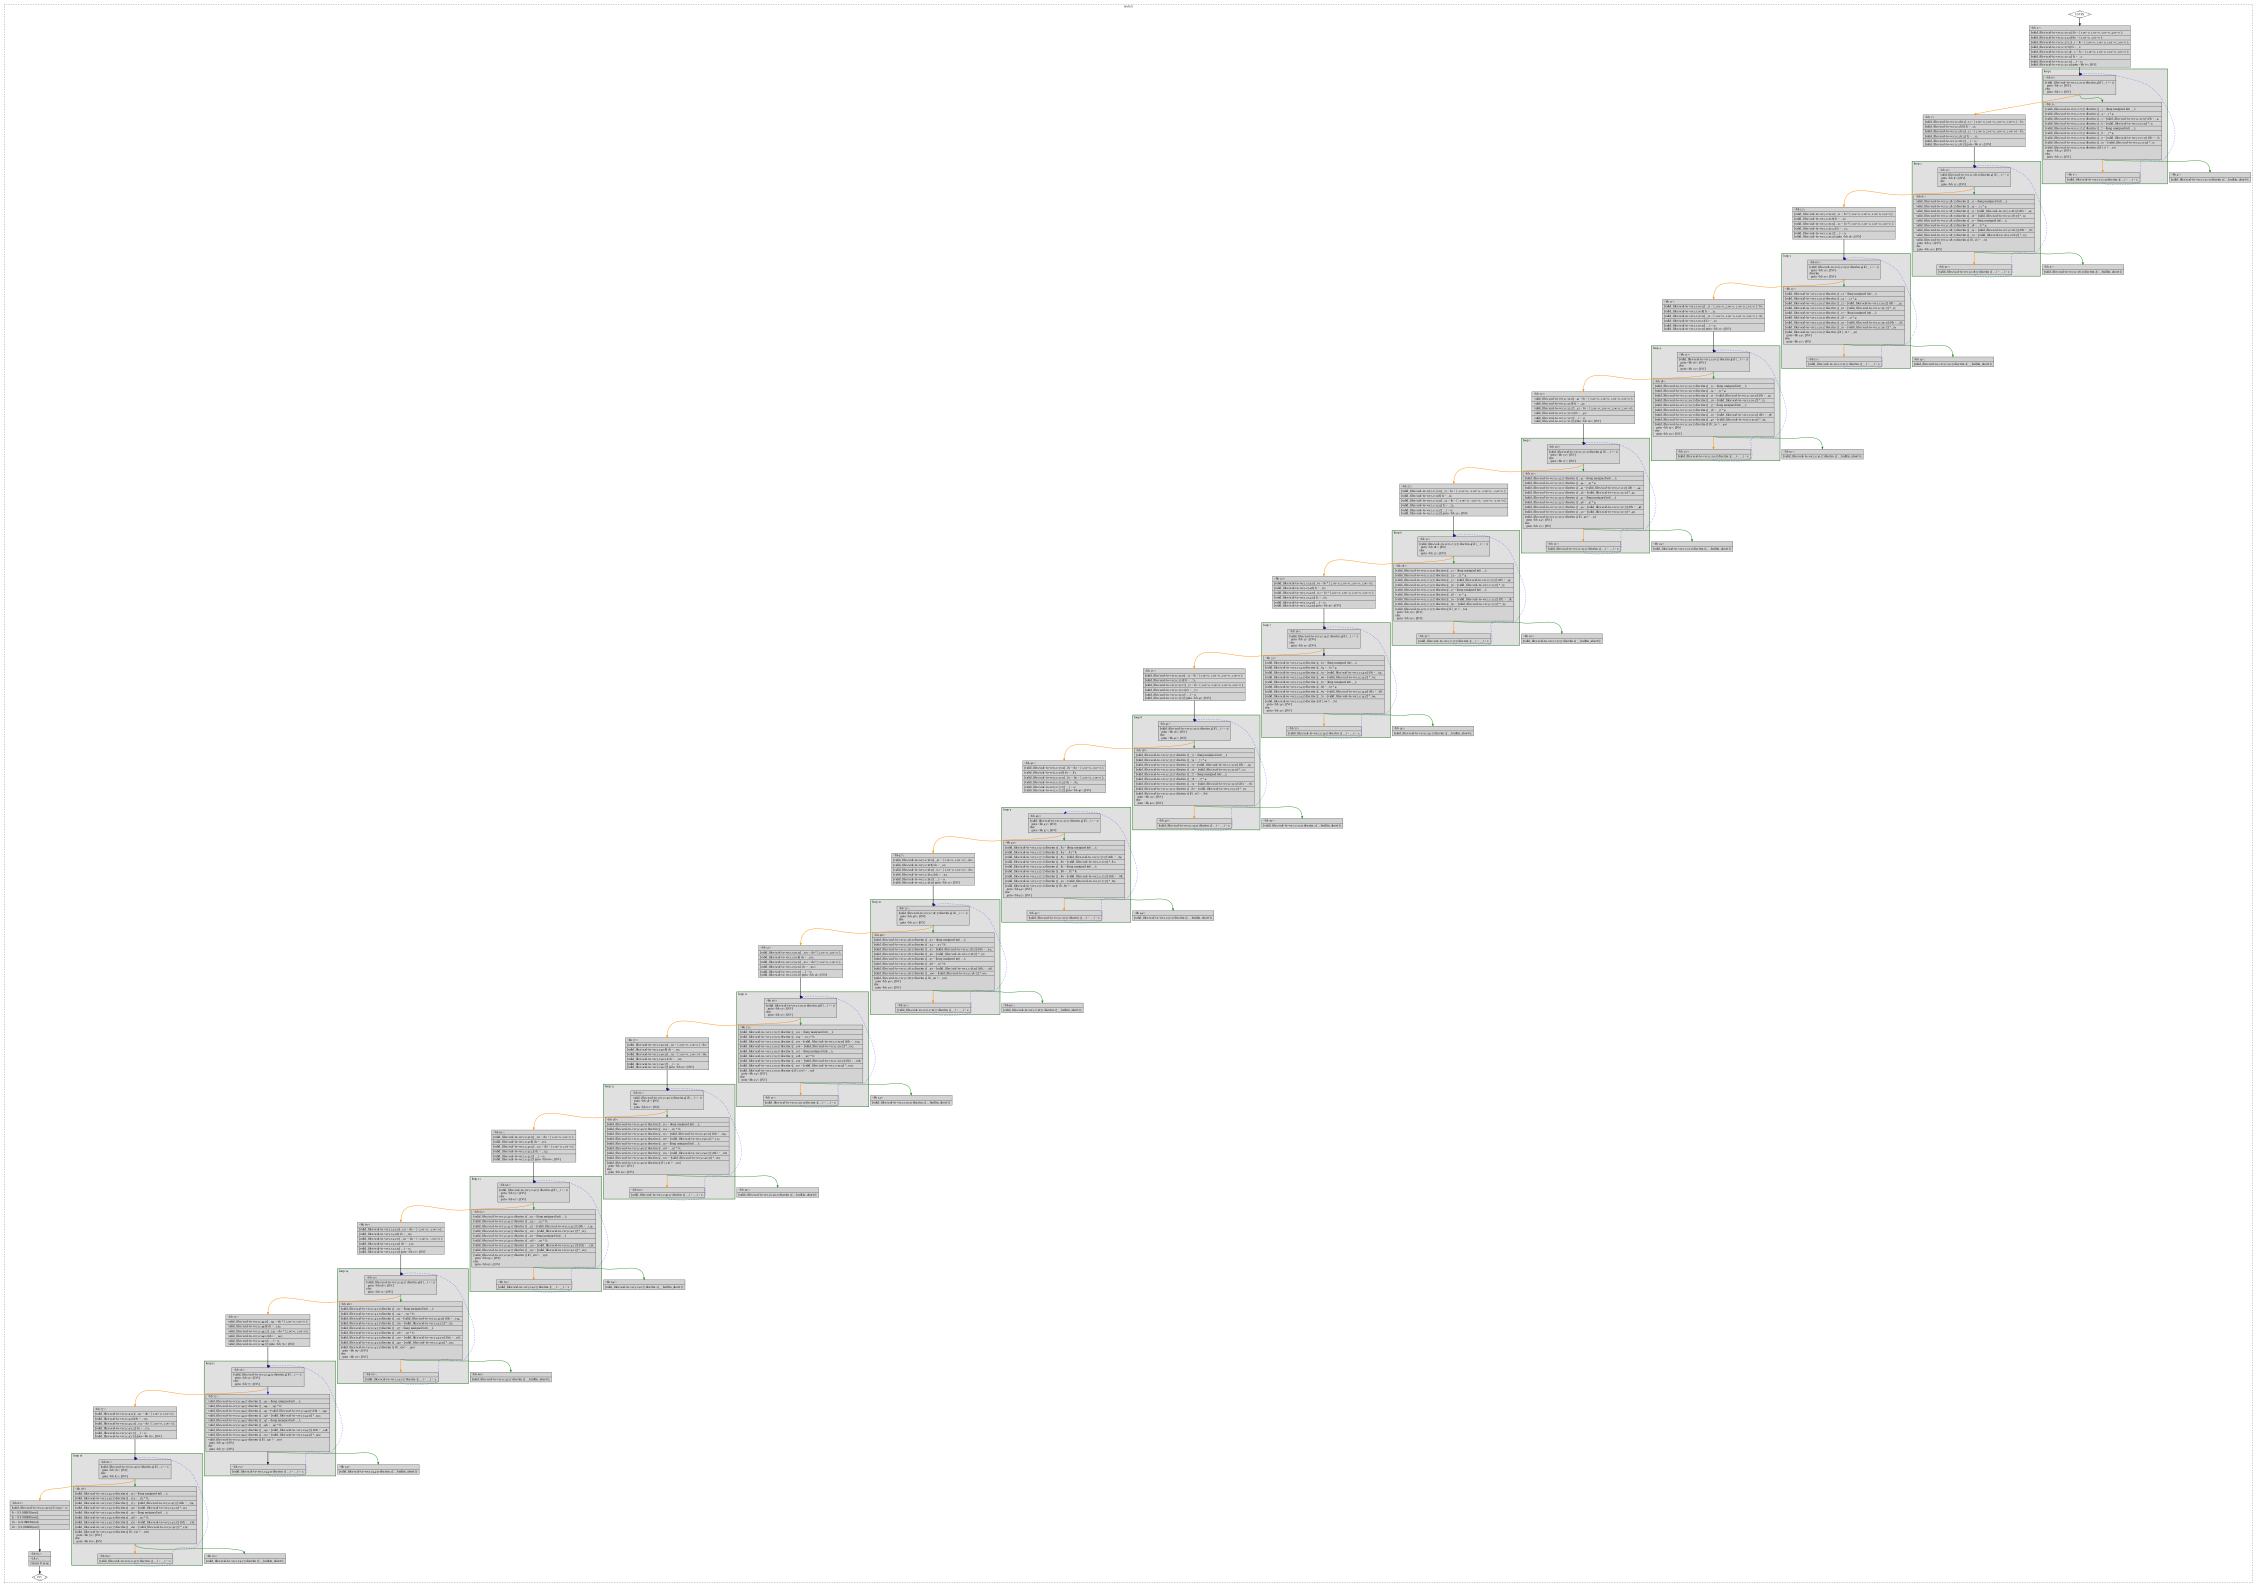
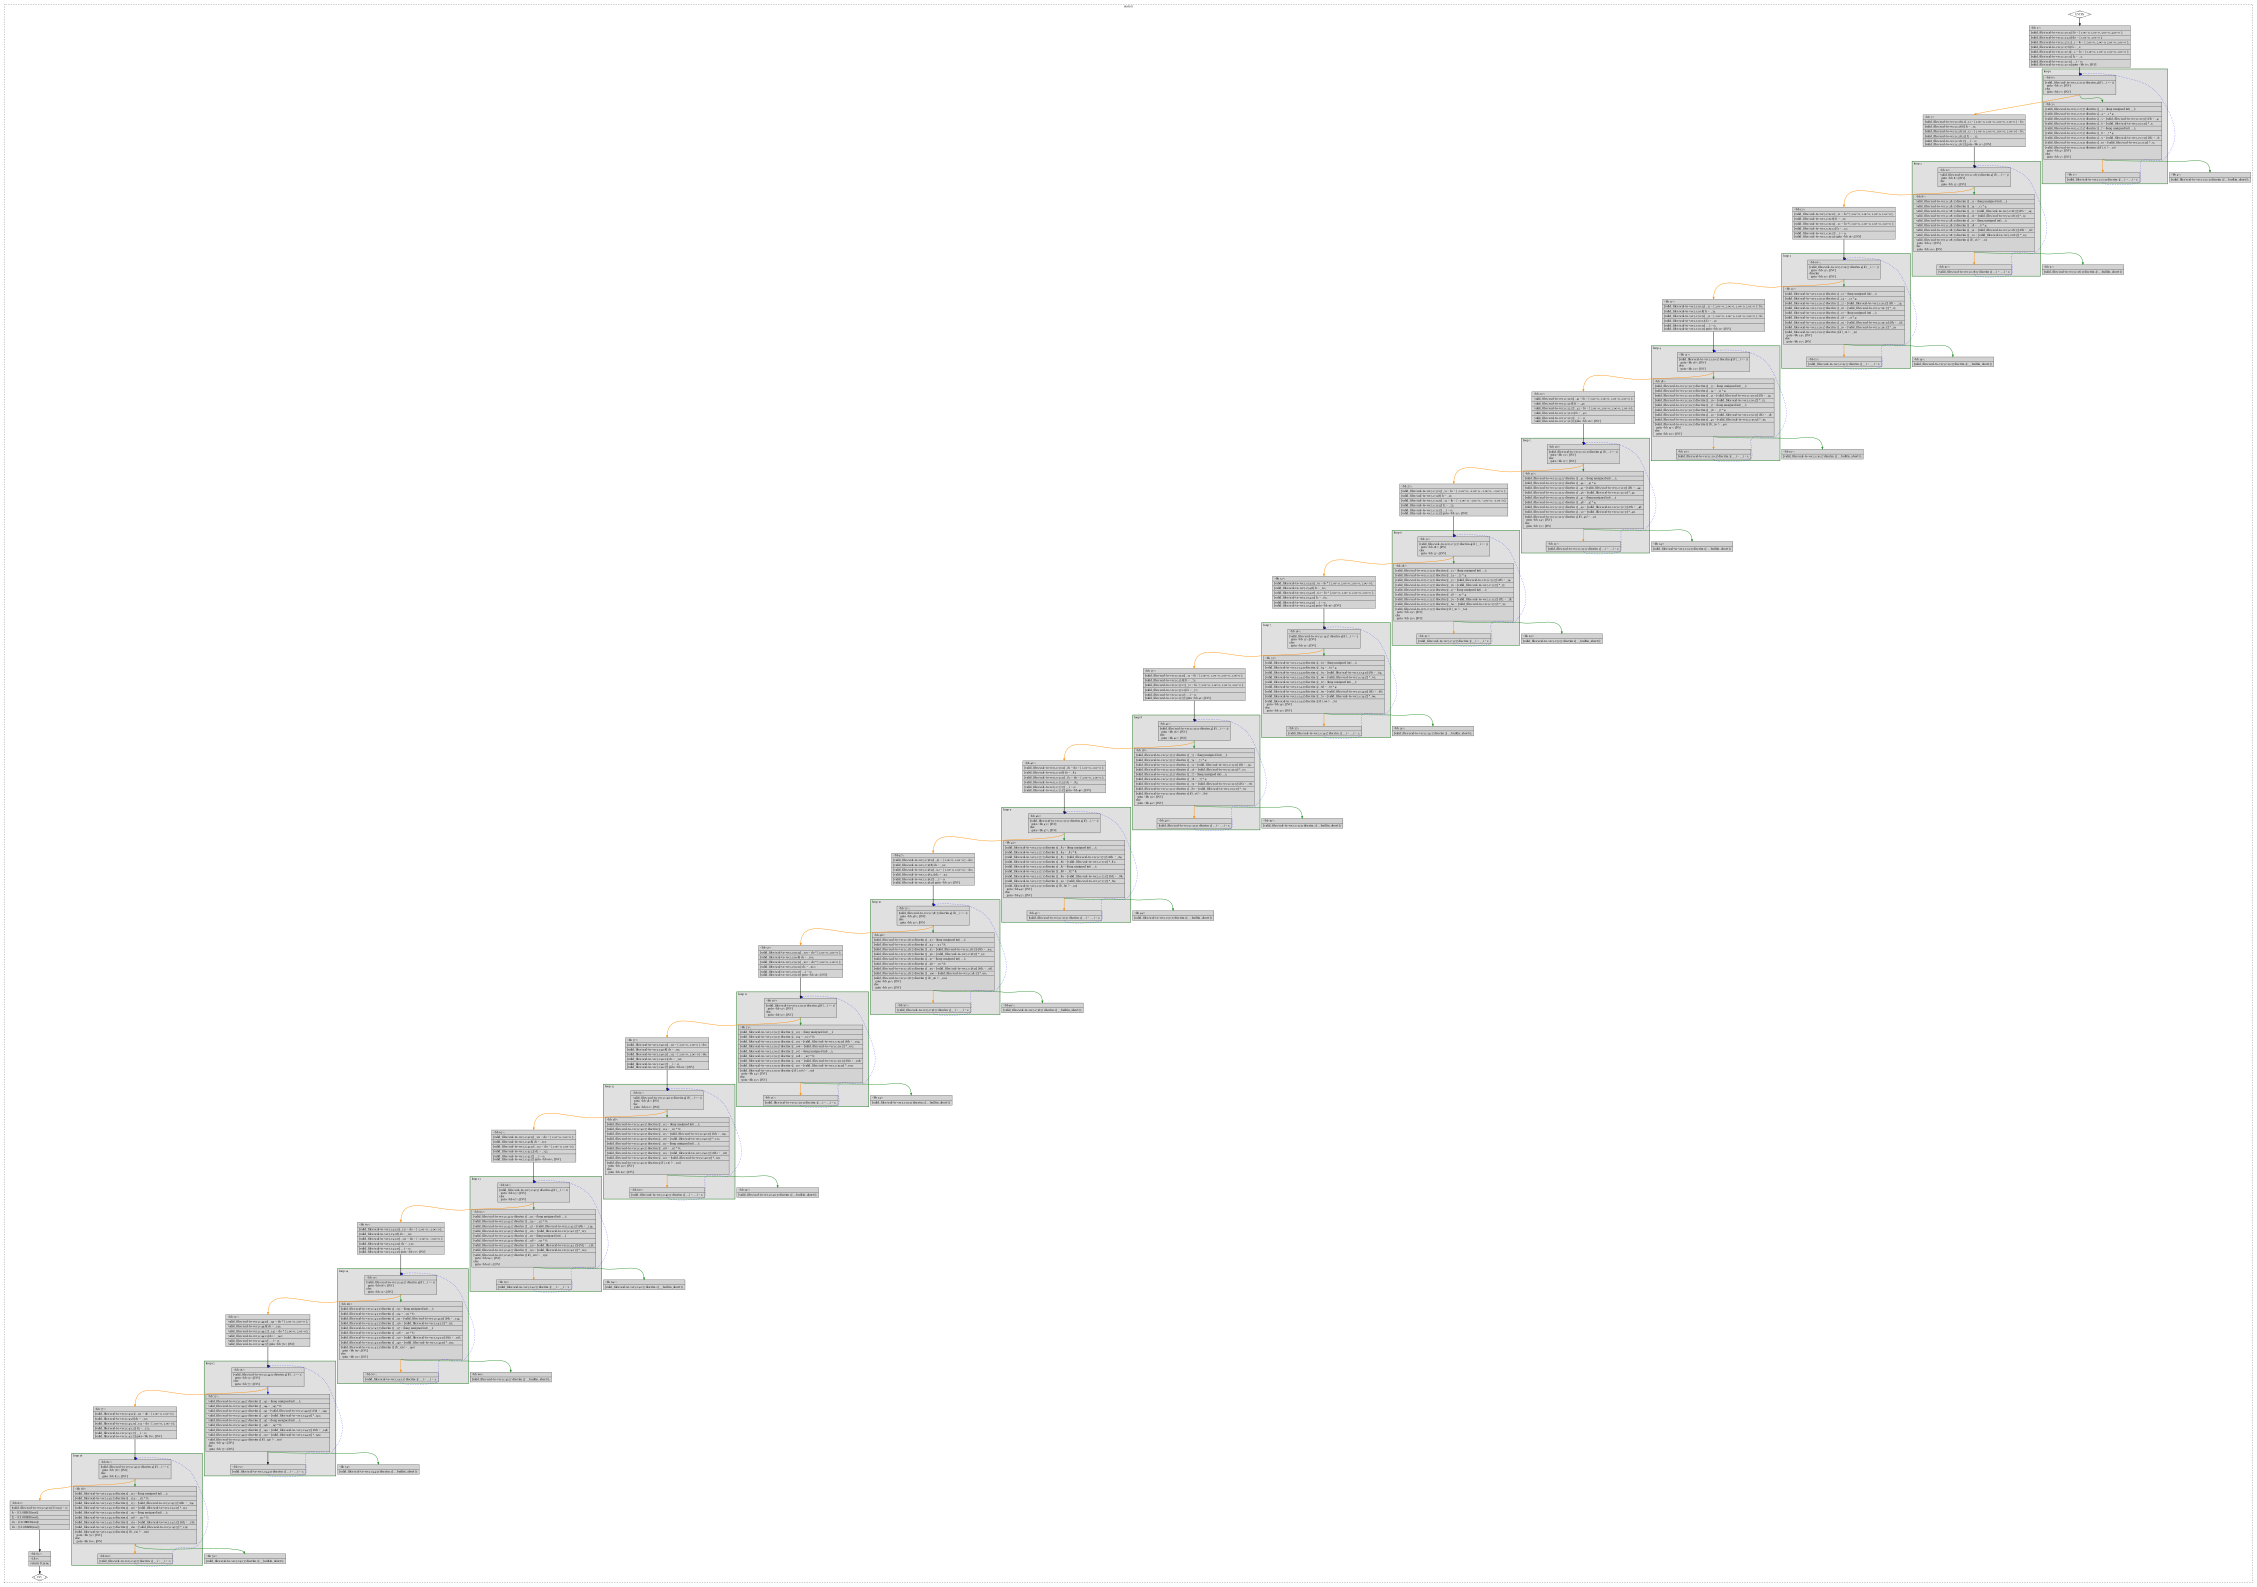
(1324, 651) -> (1324, 651)
none -> (1064, 802)
